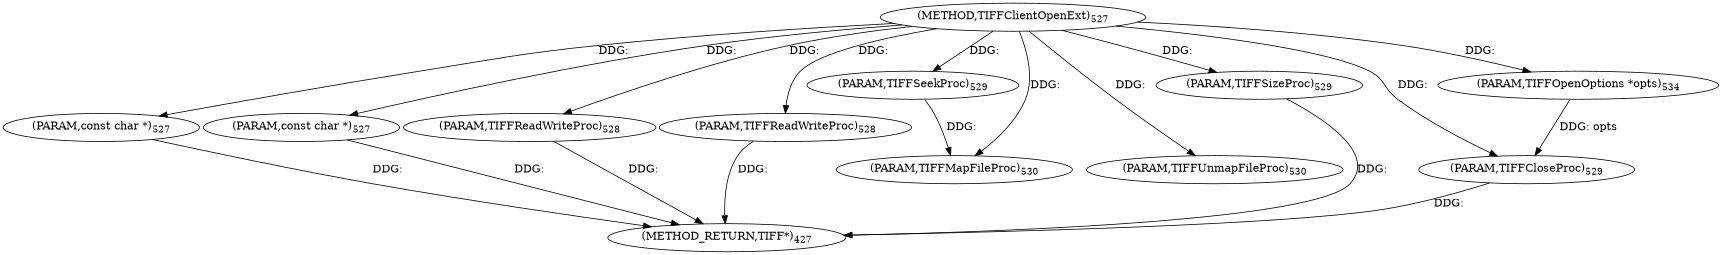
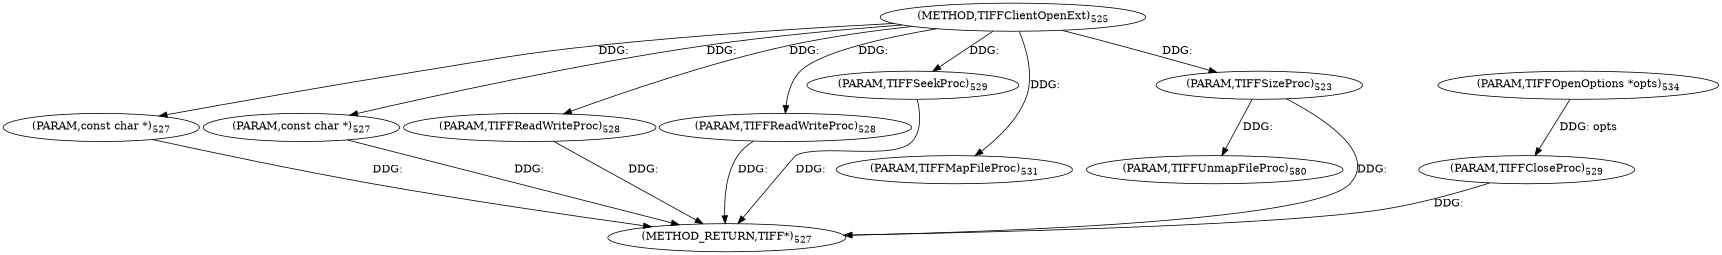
(1100, 16) -> (1100, 16)
(1332, 37) -> none
(1317, 54) -> none
(1323, 84) -> (1323, 84)
(1107, 93) -> (1239, 124)
(939, 122) -> (836, 151)
(1030, 169) -> (1030, 169)
(1298, 169) -> (1298, 169)
(803, 237) -> (803, 237)
